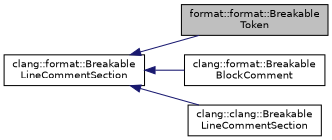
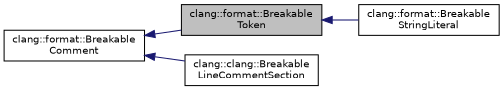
(255, 20) -> (252, 20)
none -> (429, 20)
(74, 70) -> (74, 46)
(255, 70) -> none
